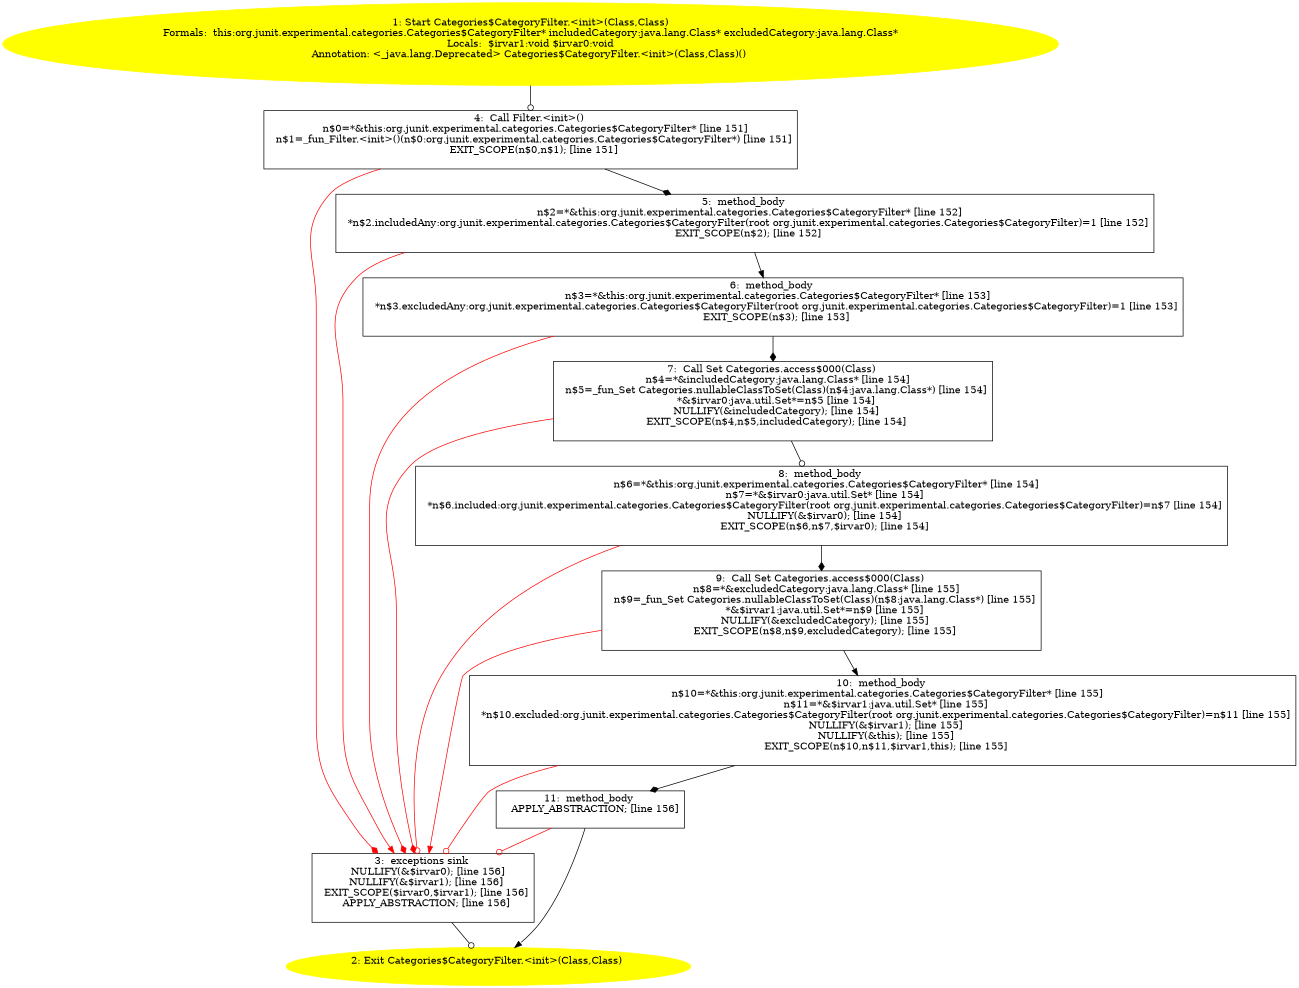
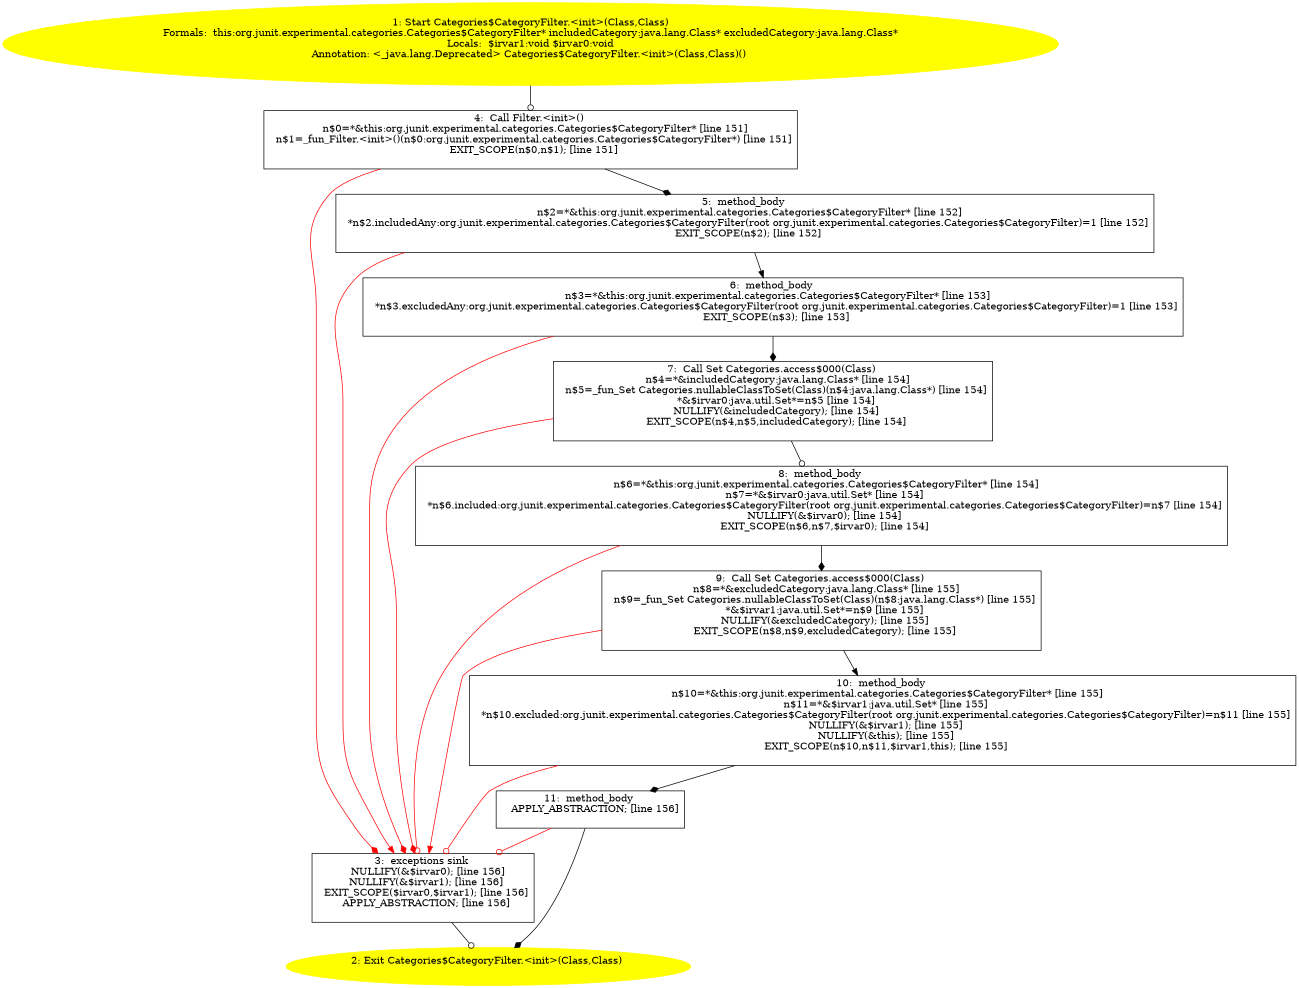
(560, 890) -> (560, 890)
